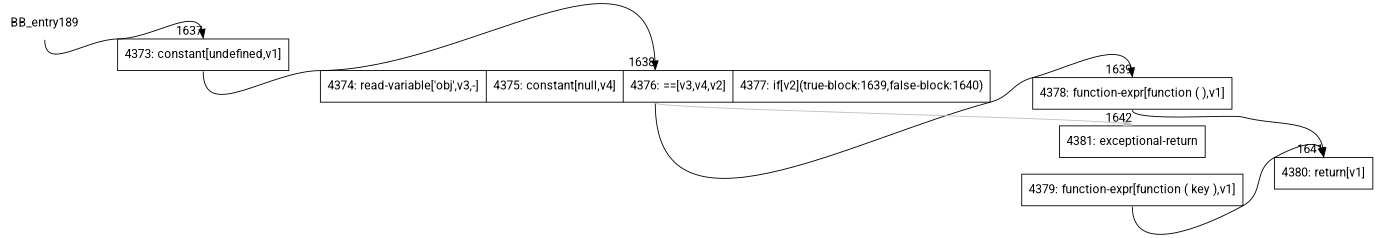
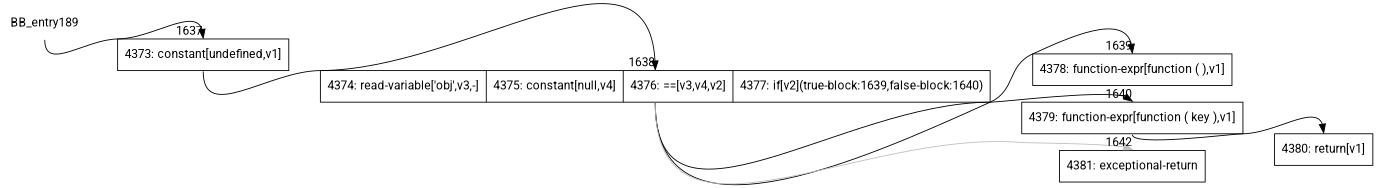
(1232, 116) -> none
none -> (867, 126)
